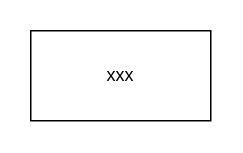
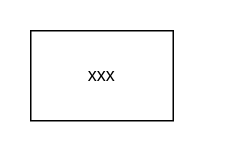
(121, 76) -> (102, 76)
